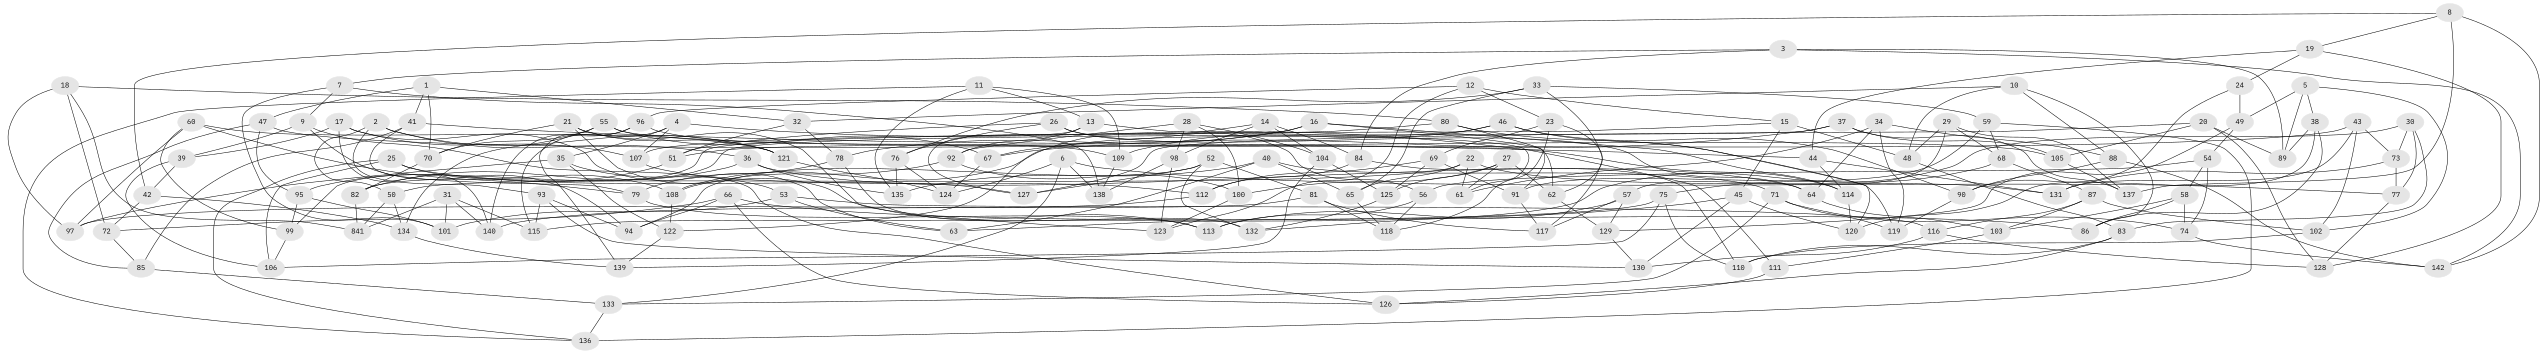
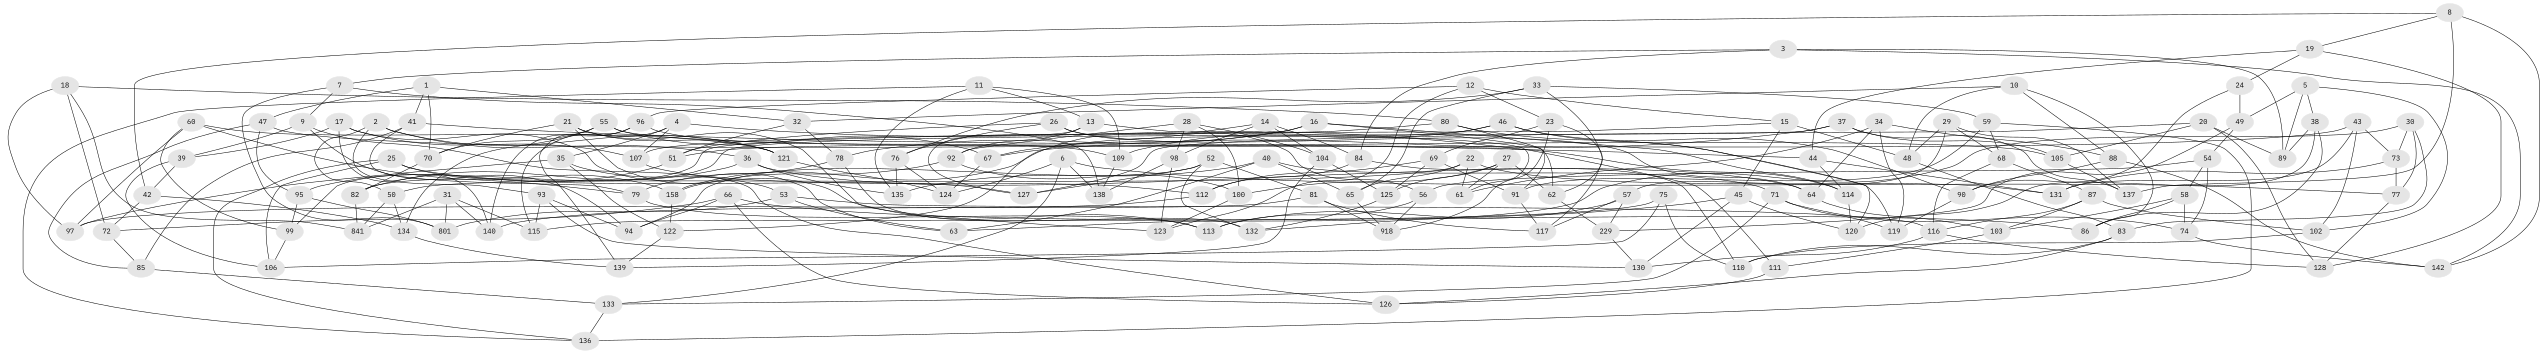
(1905, 180) -> (1940, 192)
(672, 195) -> (672, 195)
(445, 232) -> (445, 232)
(1387, 232) -> (1387, 232)
(1606, 232) -> (1606, 232)
